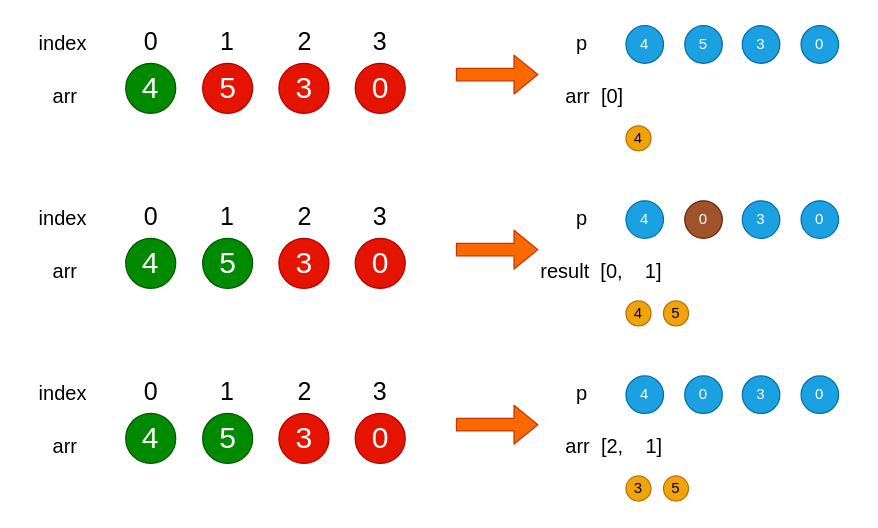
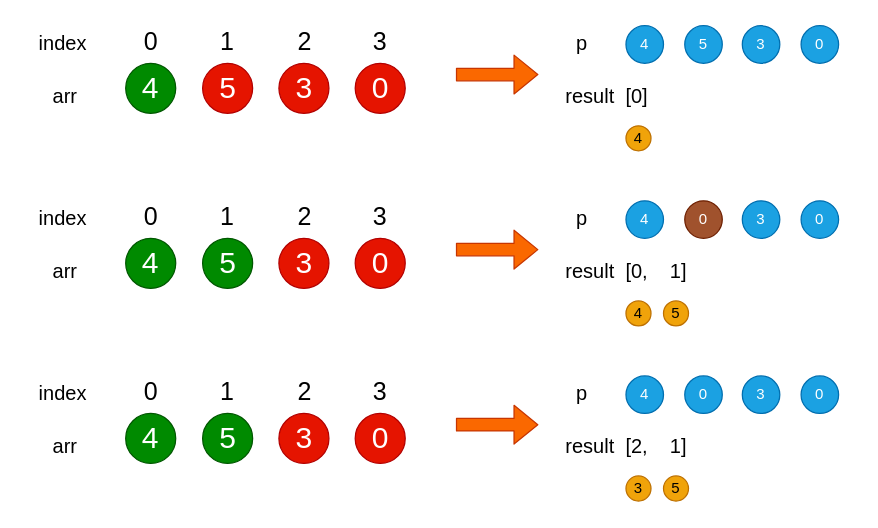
(597, 93) -> (608, 93)
(682, 269) -> (707, 269)
(617, 443) -> (627, 443)
